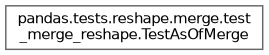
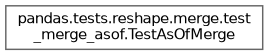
(134, 28) -> (134, 28)
